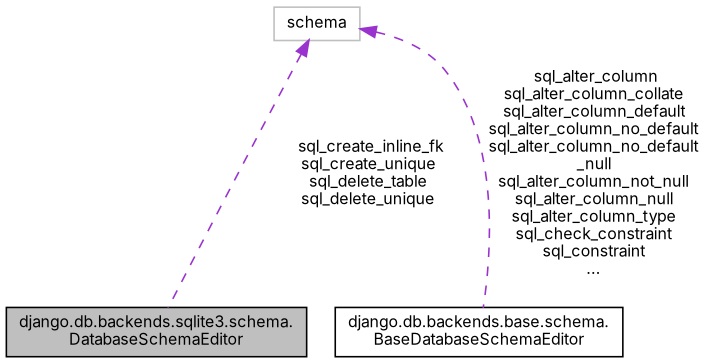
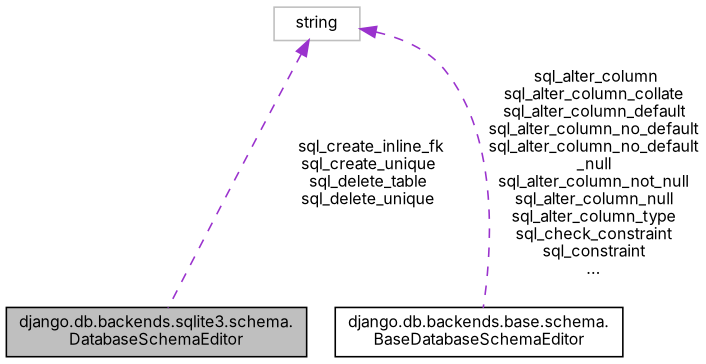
(317, 24) -> (317, 24)
